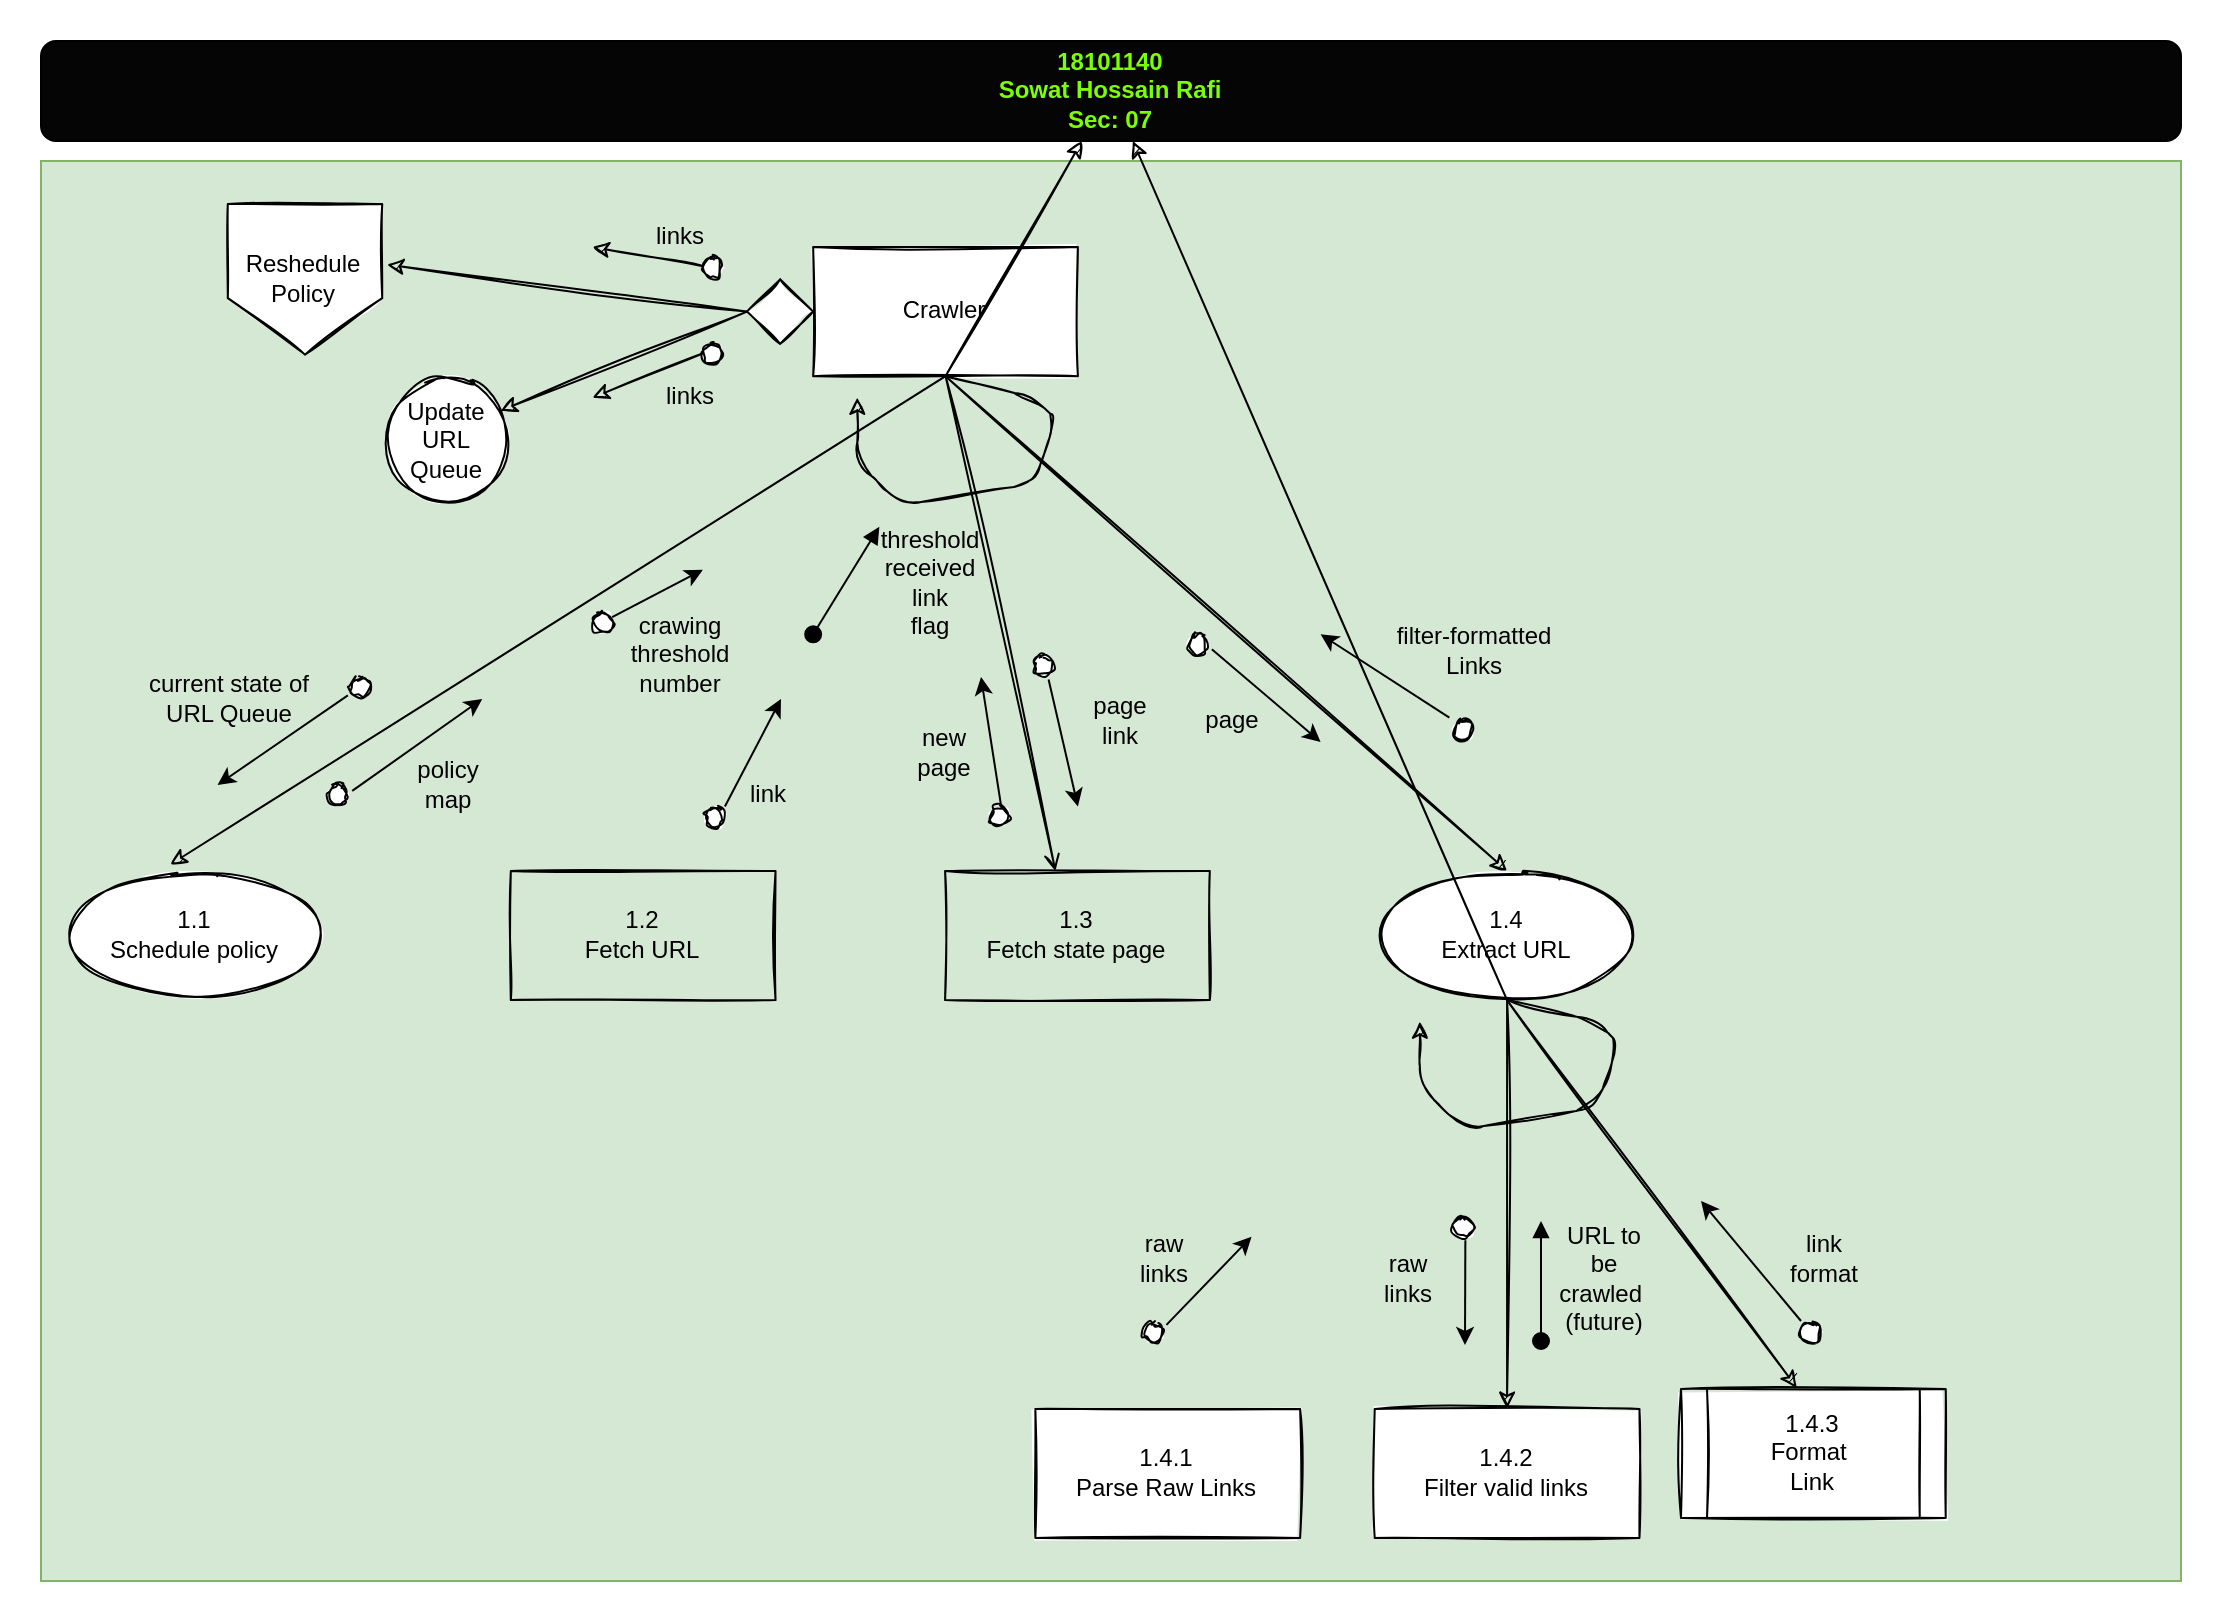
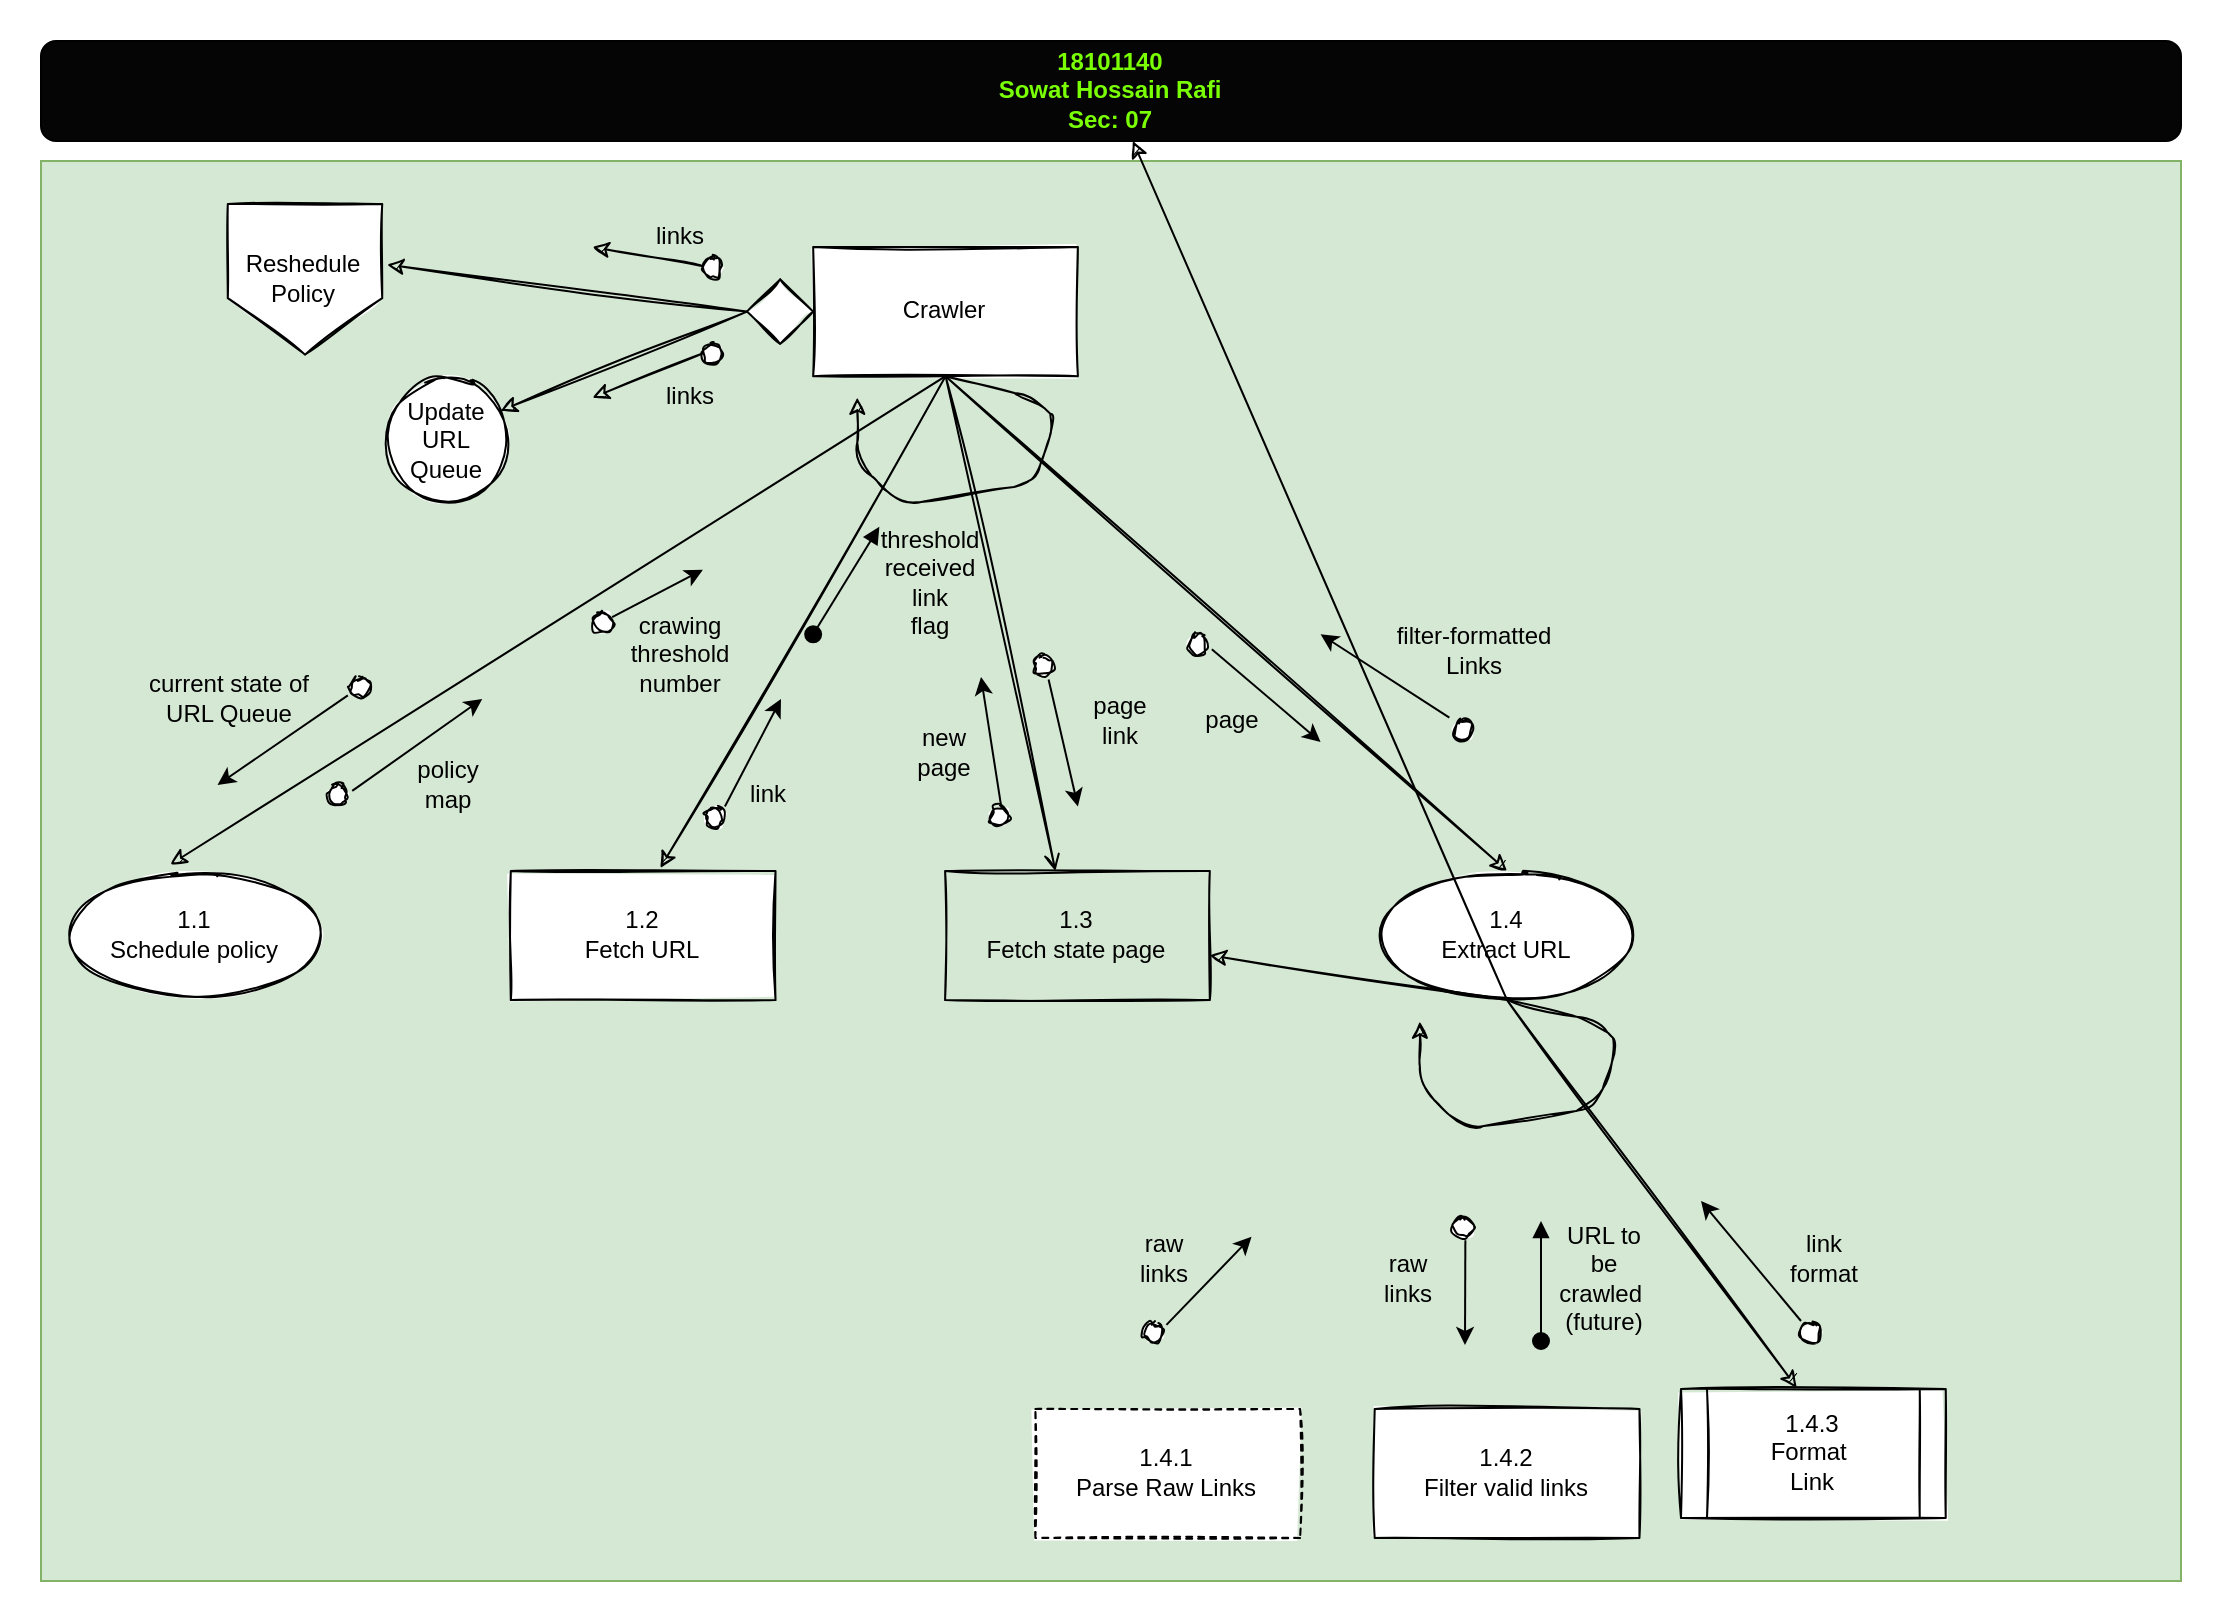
(983, 311) -> (805, 619)
(643, 936) -> (643, 936)
(1507, 1201) -> (1325, 973)
(1168, 1473) -> (1168, 1473)
